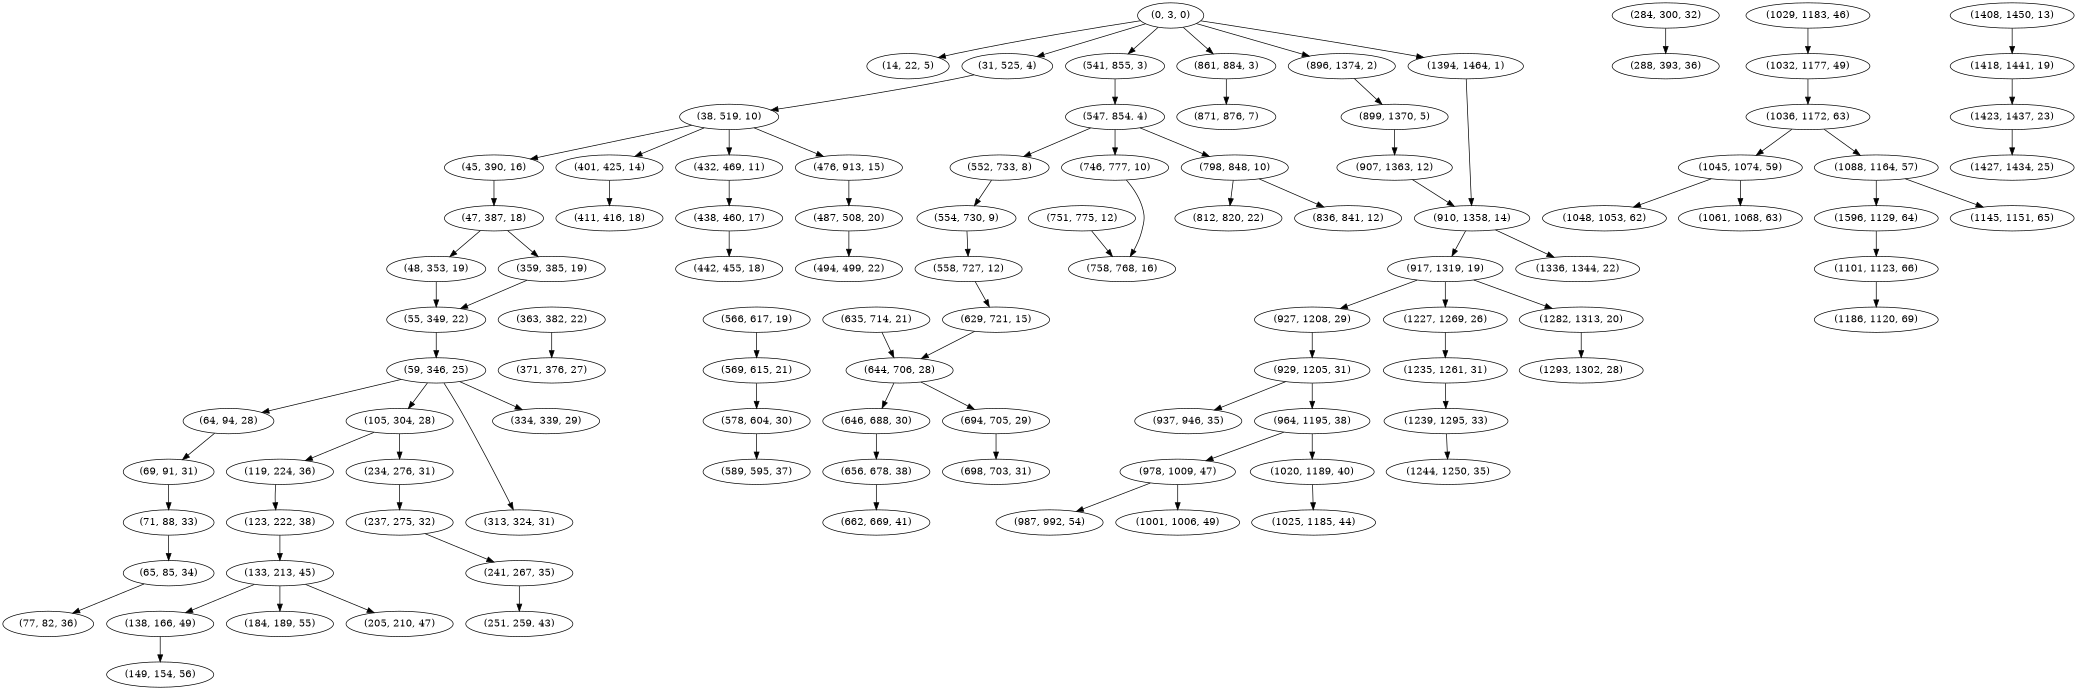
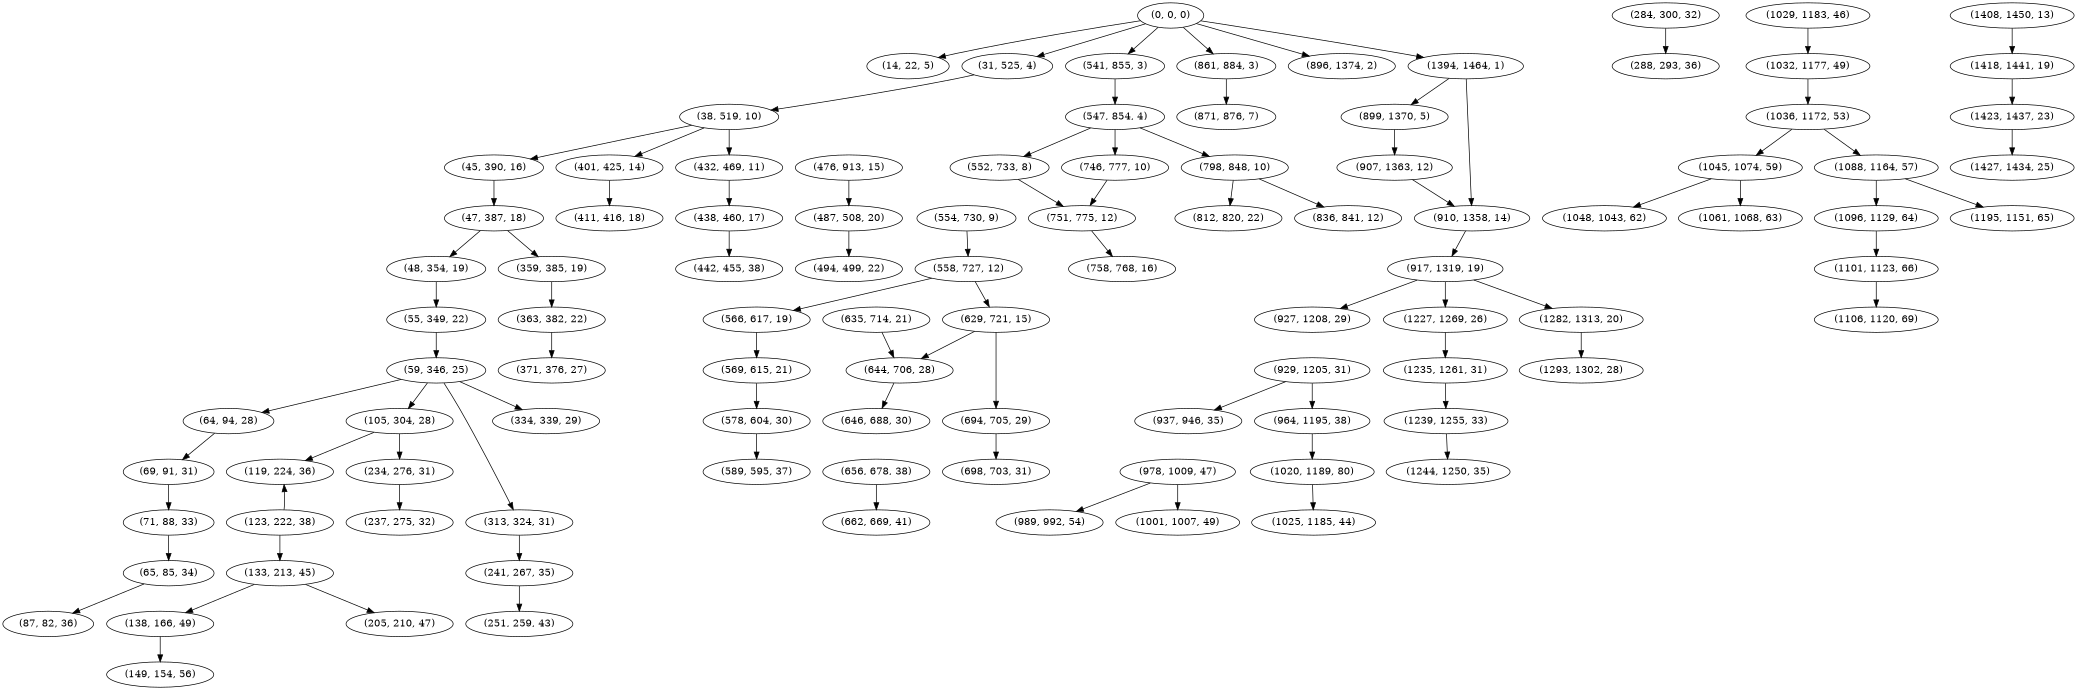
(1171, 15) -> (1171, 15)
(1666, 66) -> (1666, 66)
(1366, 89) -> (1433, 90)
(1808, 117) -> (1808, 117)
(785, 141) -> none
(985, 190) -> (1038, 191)
(1144, 214) -> (1101, 190)
(1604, 218) -> (1604, 218)
(1876, 218) -> (1876, 218)
(2012, 218) -> (2012, 218)
(436, 269) -> (436, 269)
(729, 269) -> (729, 269)
(1578, 269) -> none
(497, 293) -> (552, 291)
none -> (866, 294)
(1876, 320) -> (1876, 320)
(1312, 342) -> none
(944, 394) -> (996, 367)
(1446, 421) -> (1446, 421)
(876, 443) -> none
(1248, 445) -> none
(1312, 472) -> (1312, 472)
(275, 494) -> (285, 501)
(1050, 522) -> (1050, 522)
(1178, 522) -> (1178, 522)
(456, 547) -> (519, 544)
(48, 624) -> (48, 624)
(280, 624) -> none
